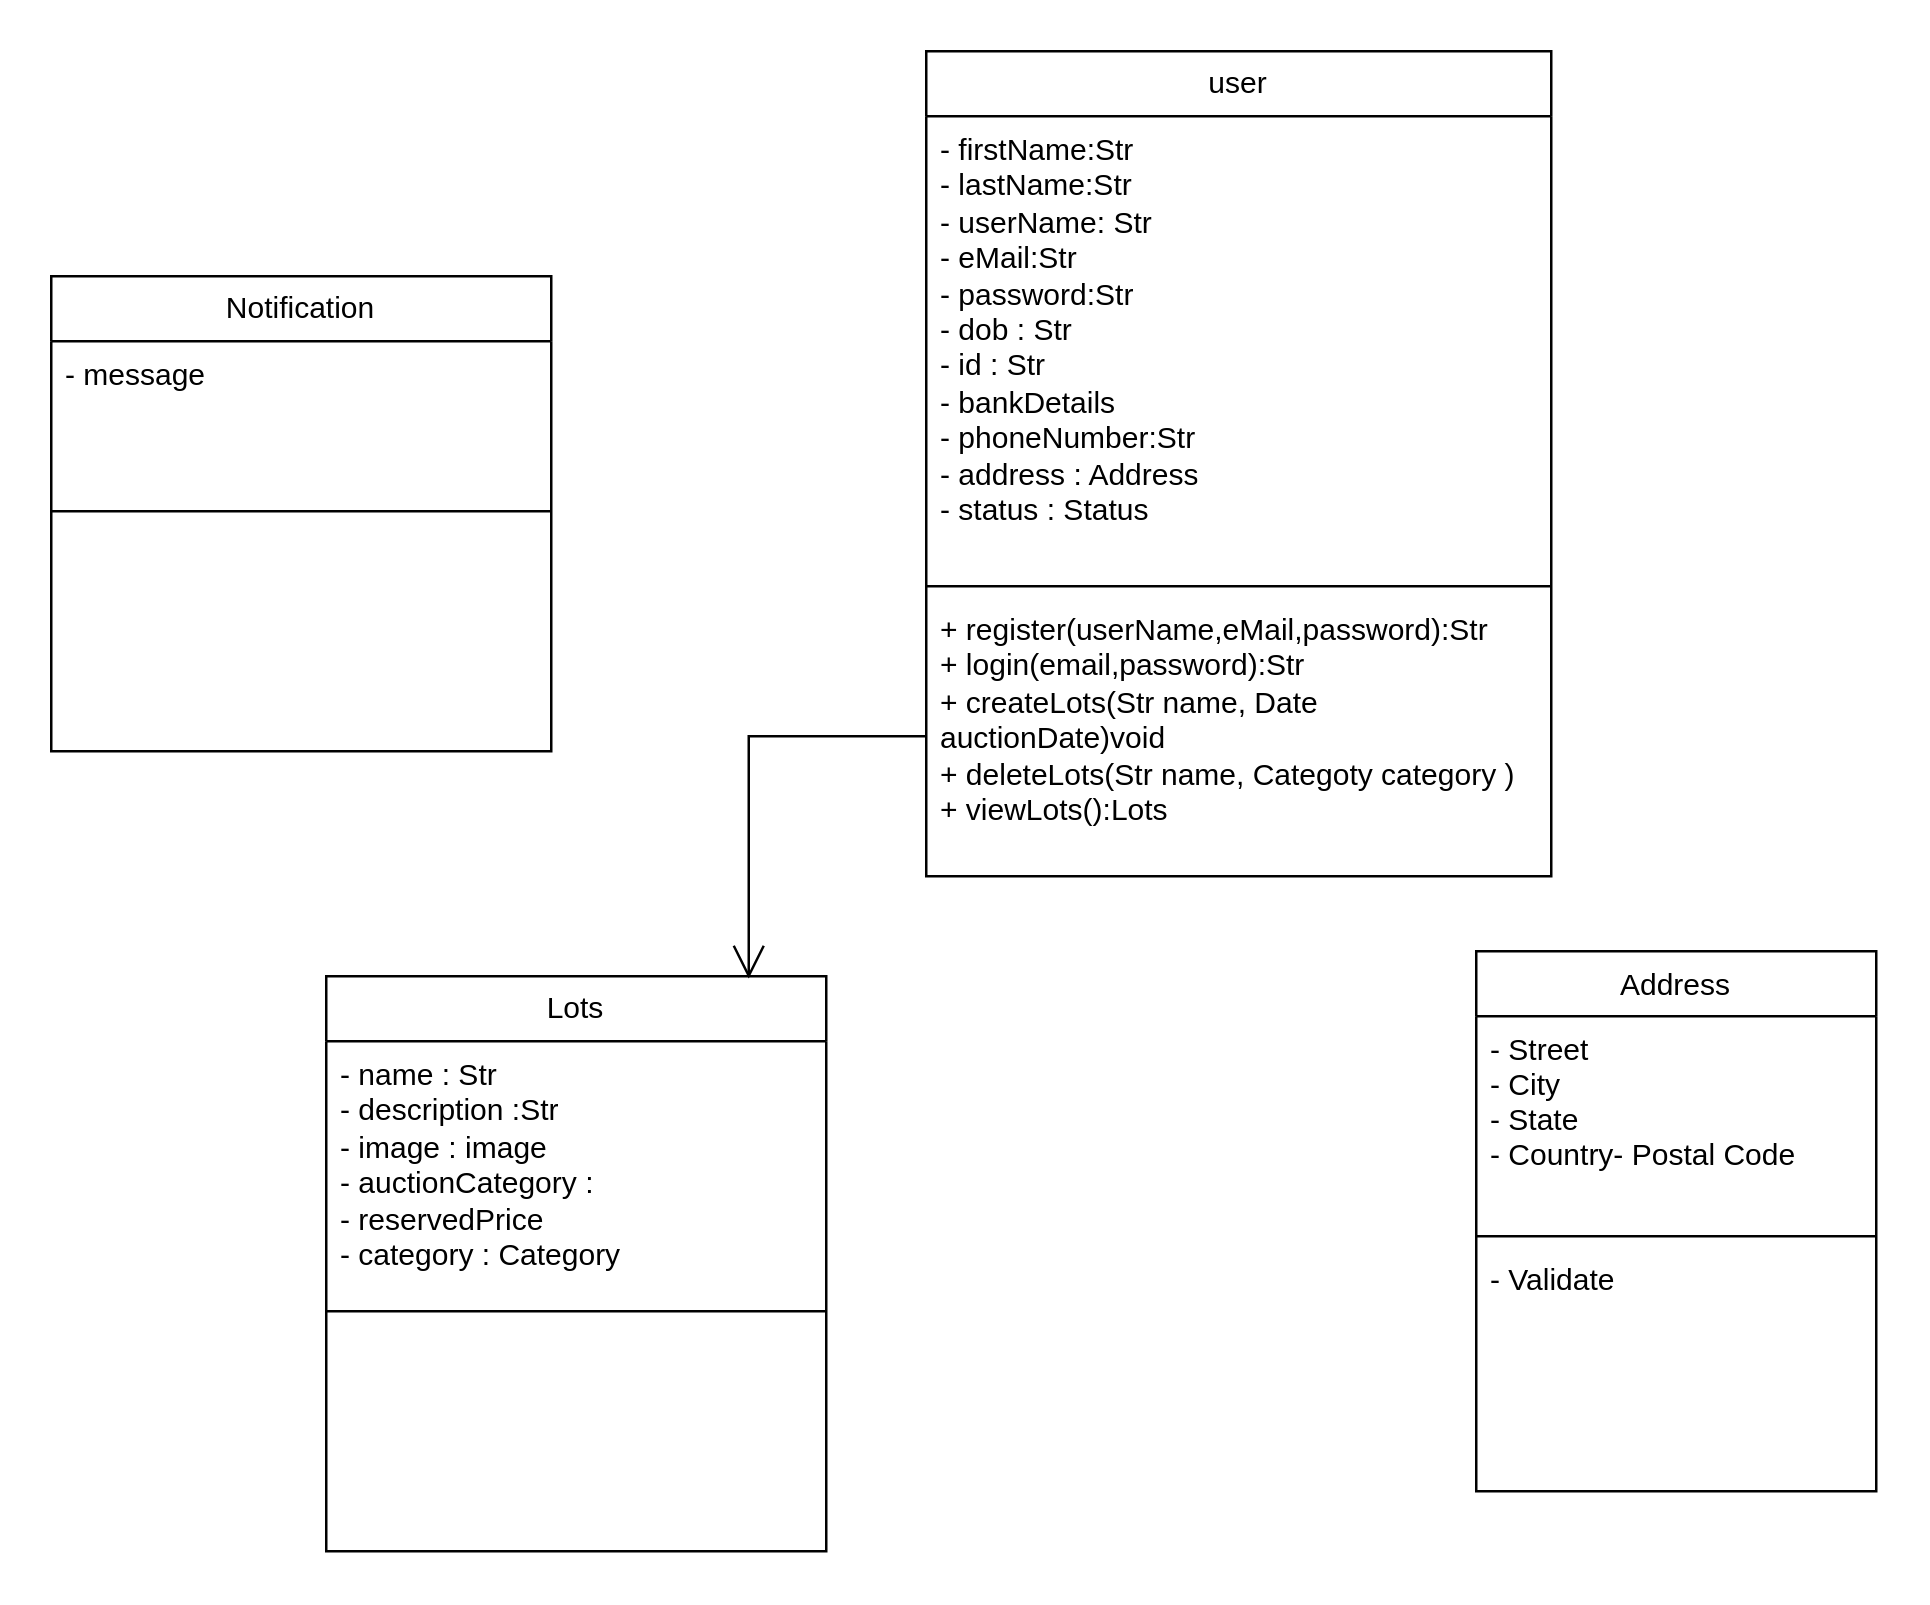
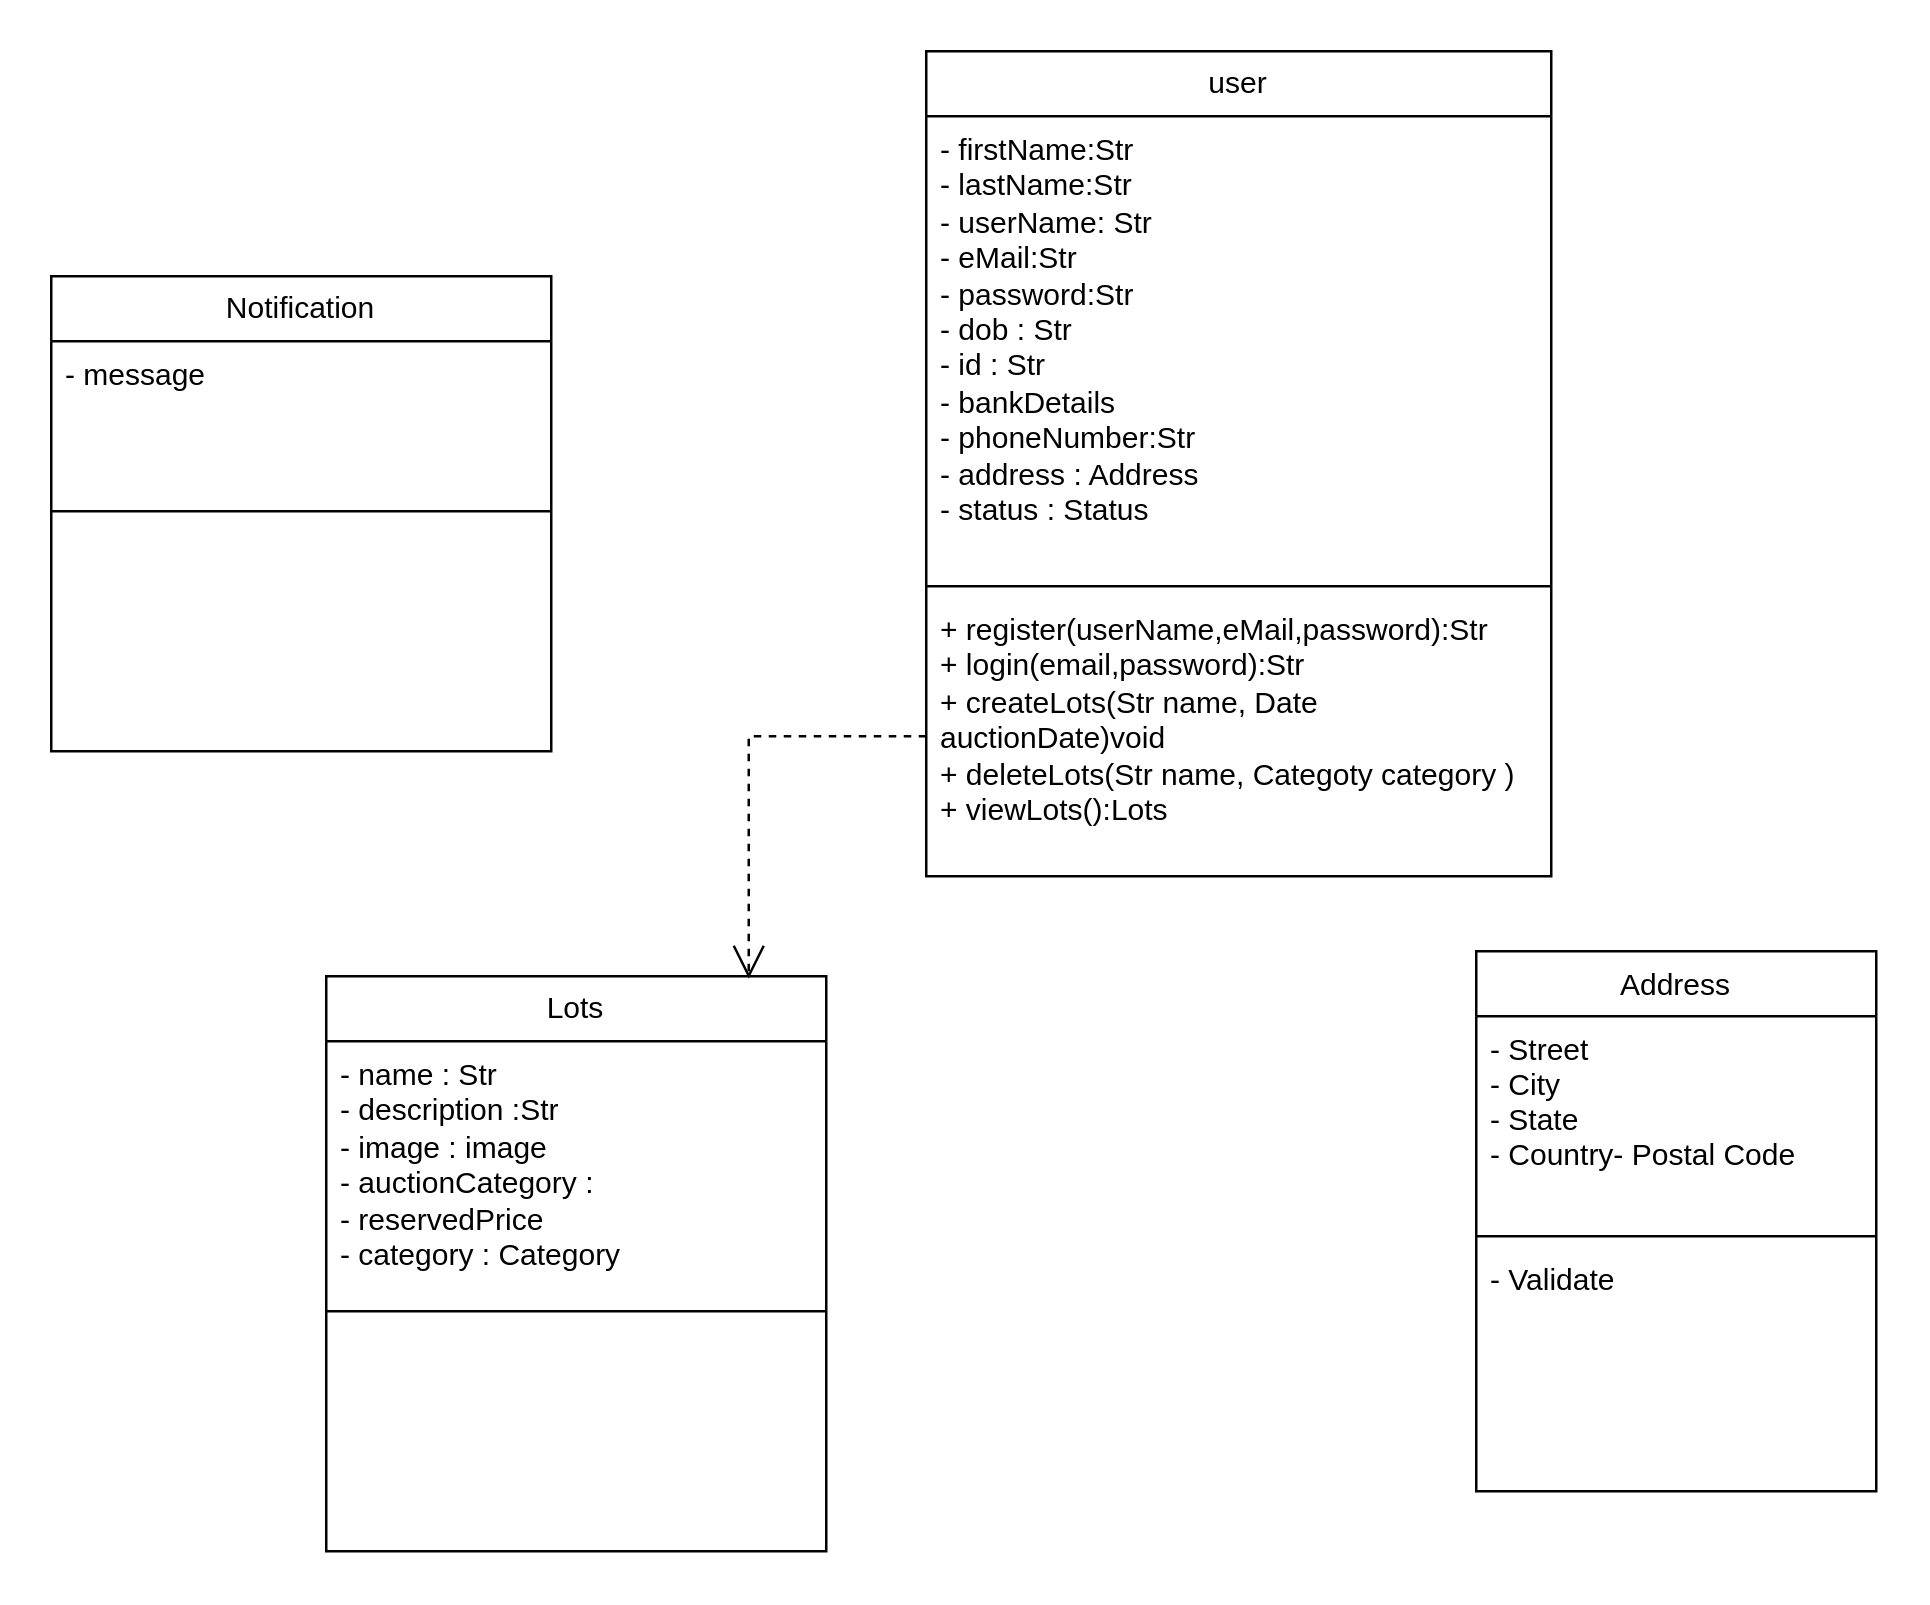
(749, 768) -> (749, 768)
